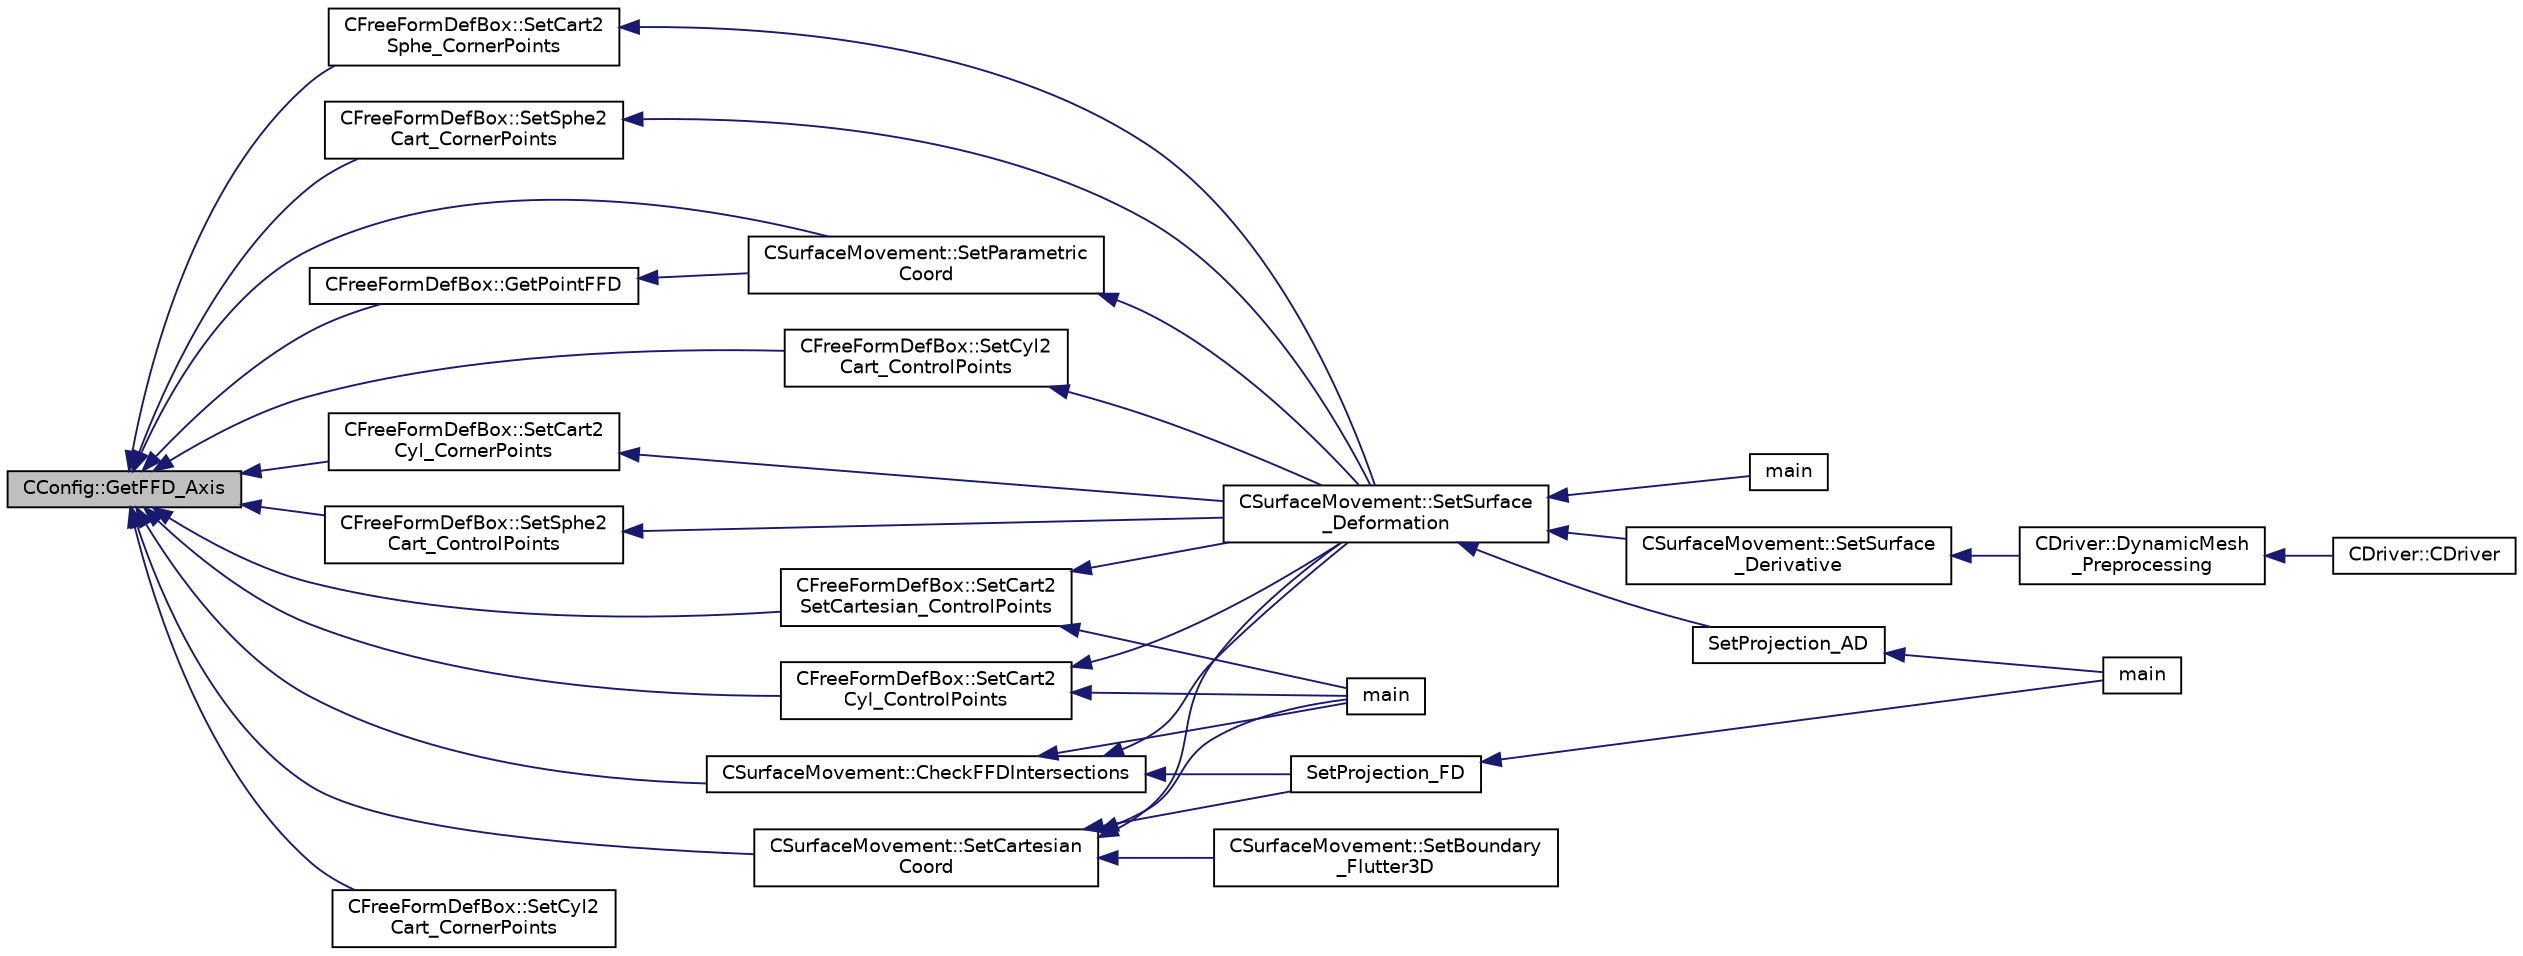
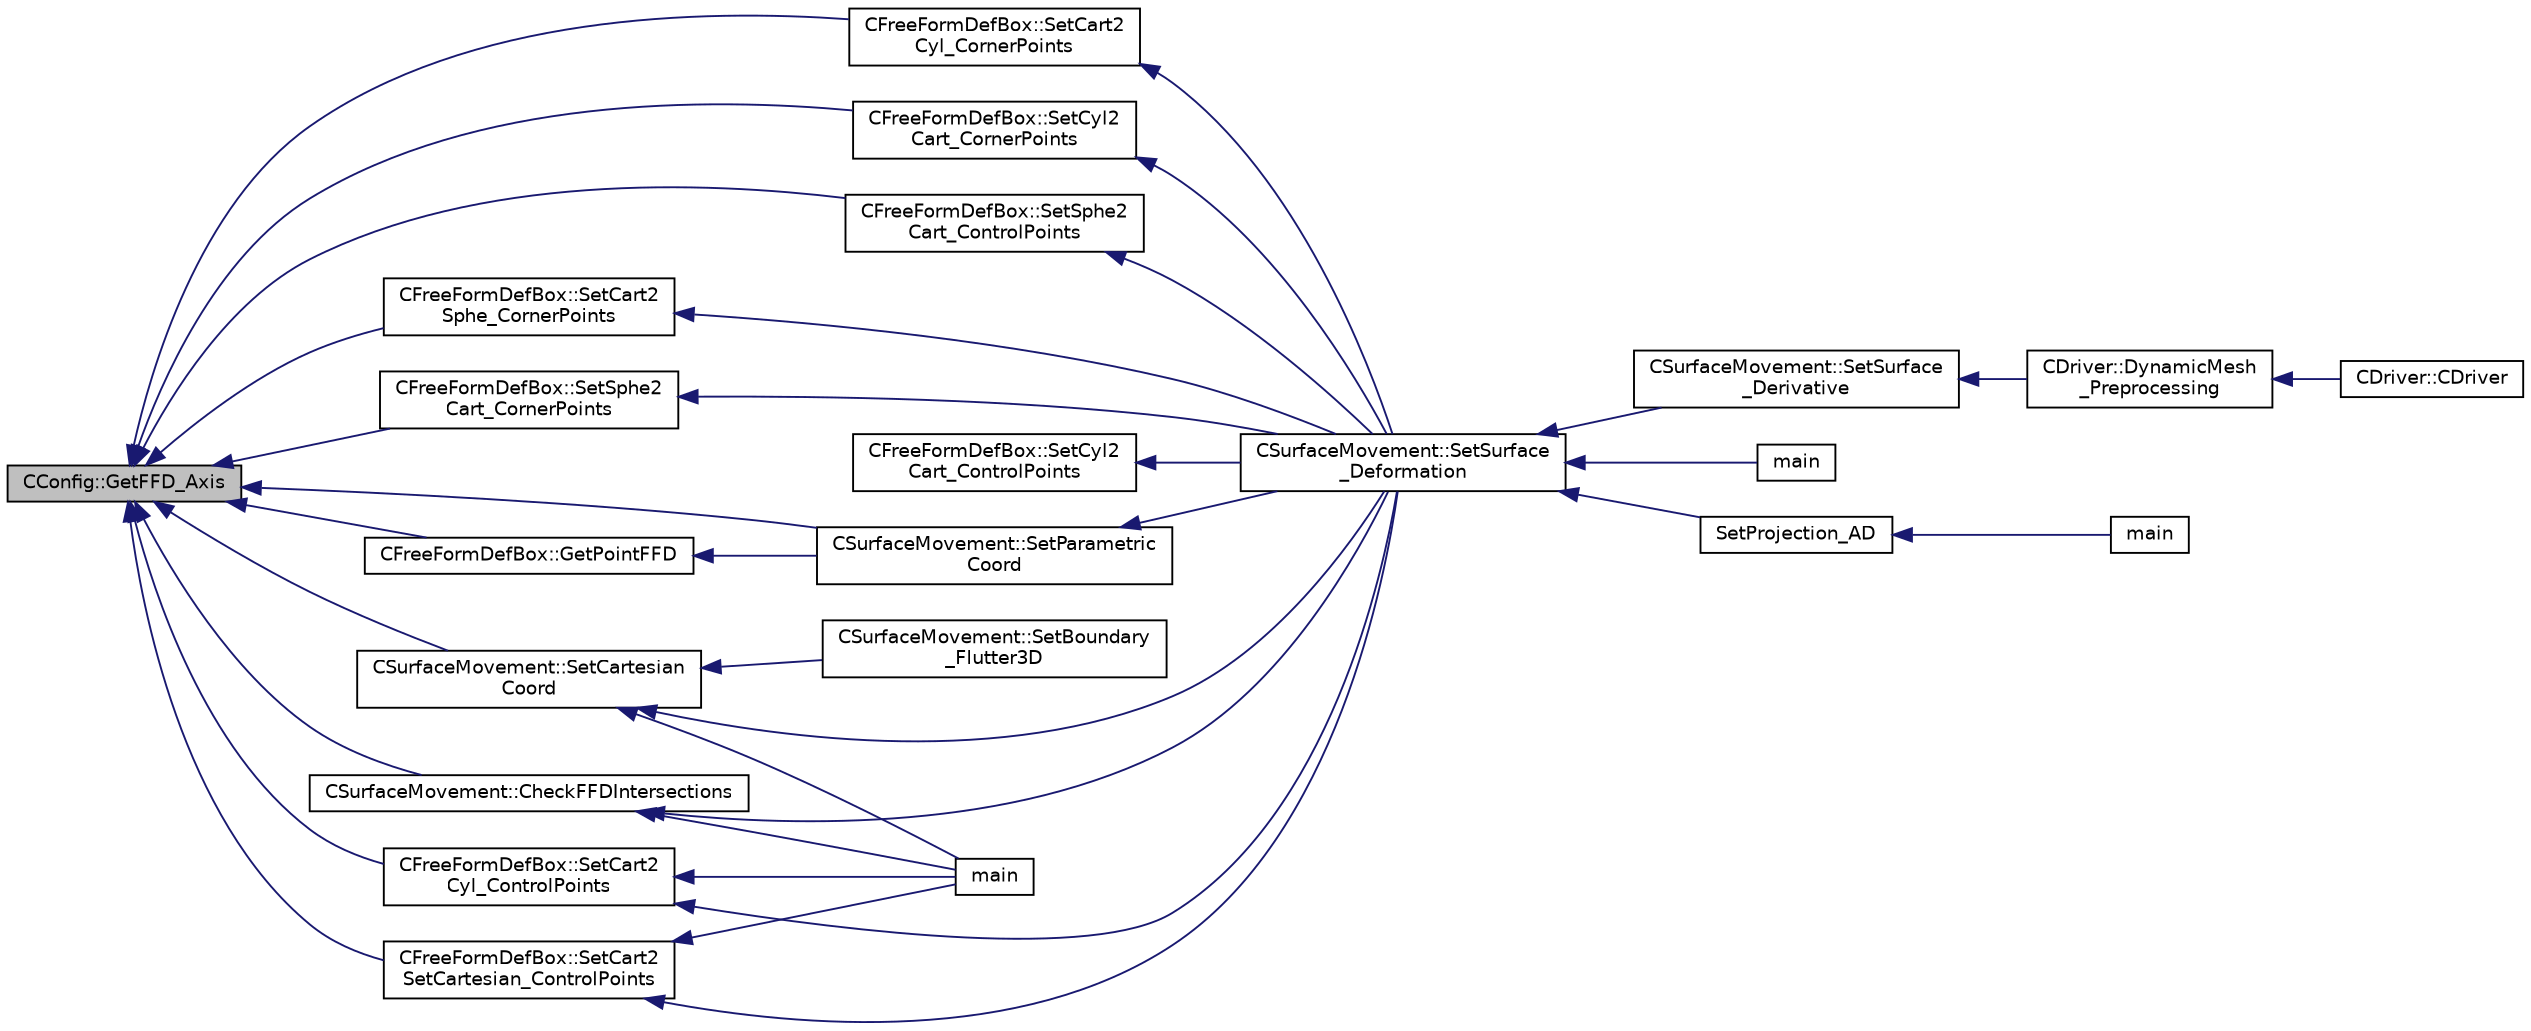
none -> (1288, 284)
(469, 366) -> none
(1386, 774) -> none
